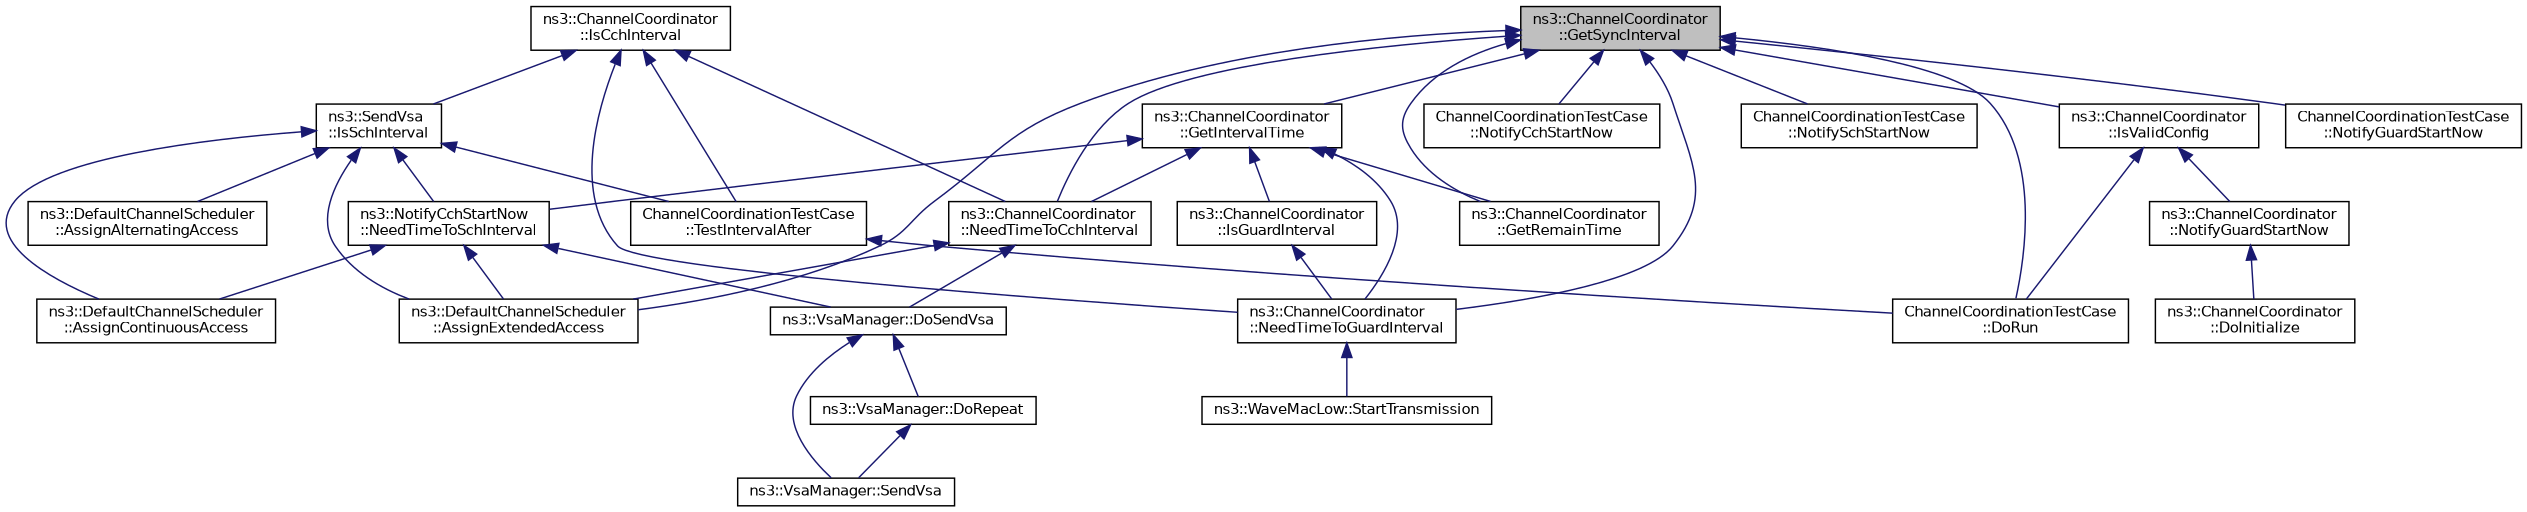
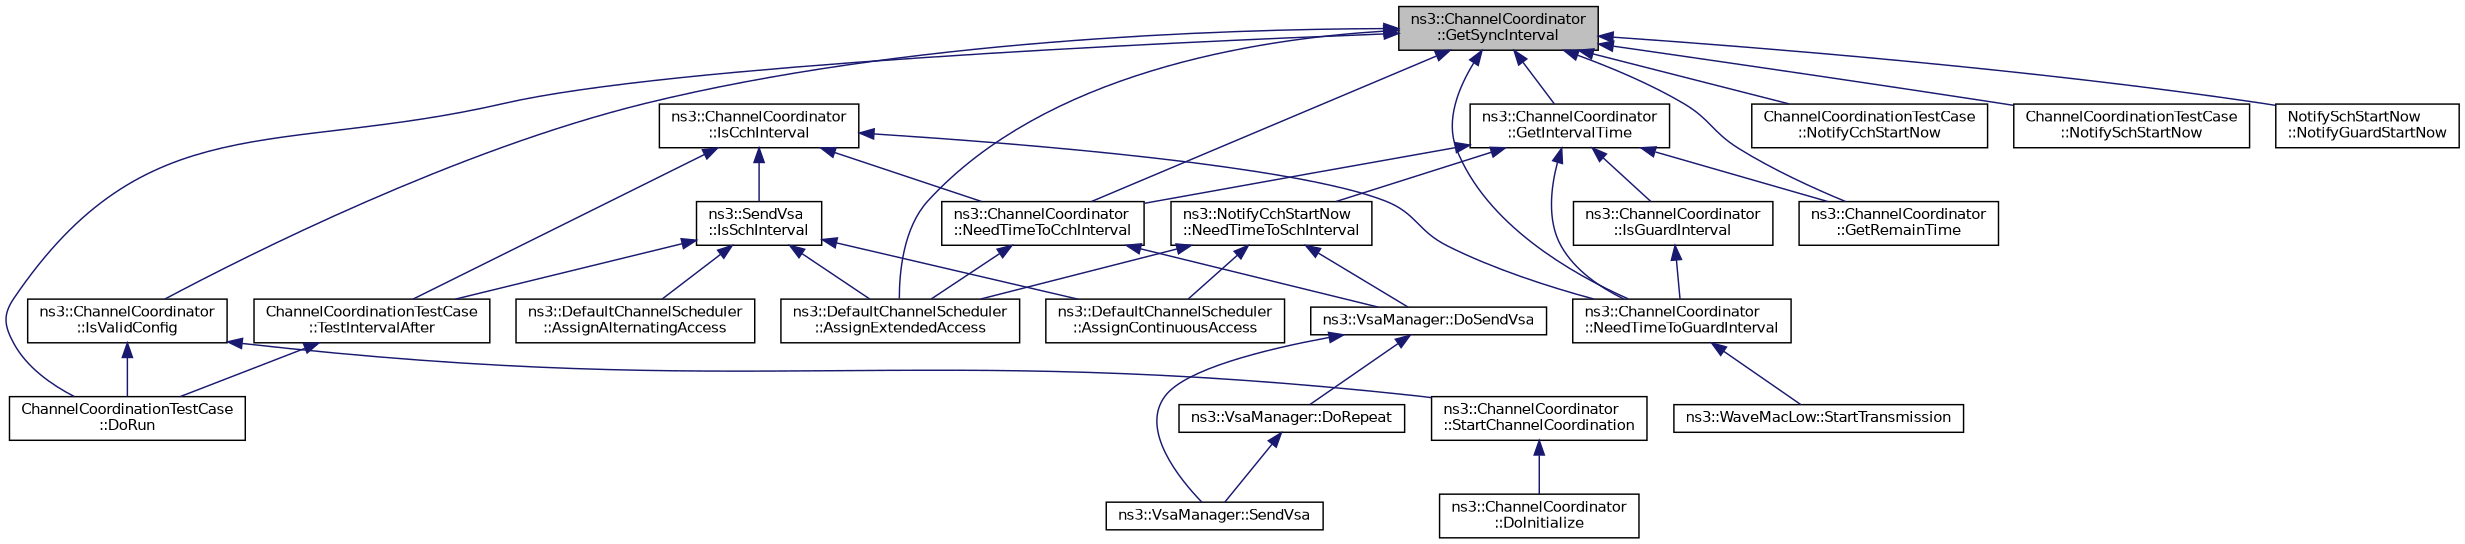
(2404, 126) -> (2367, 126)
(418, 181) -> none
(2249, 223) -> (1539, 418)
